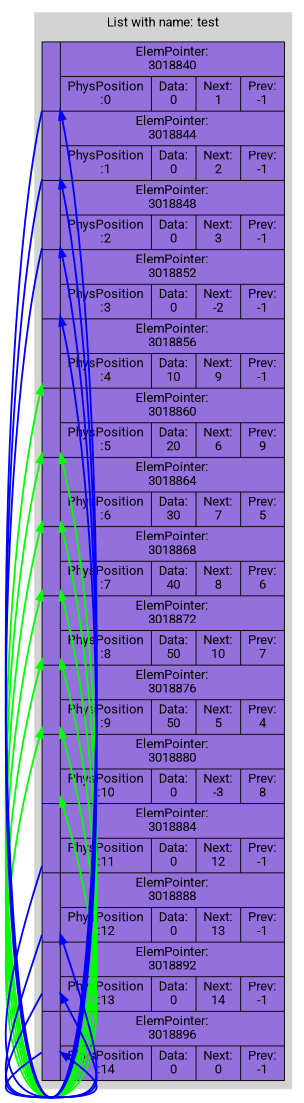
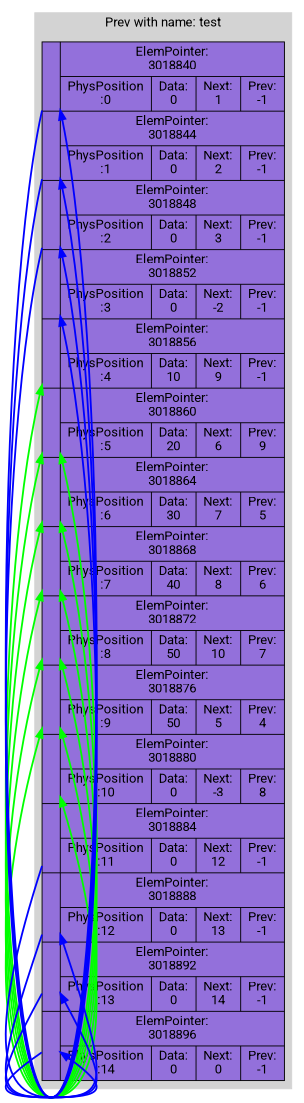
(163, 23) -> (163, 23)
